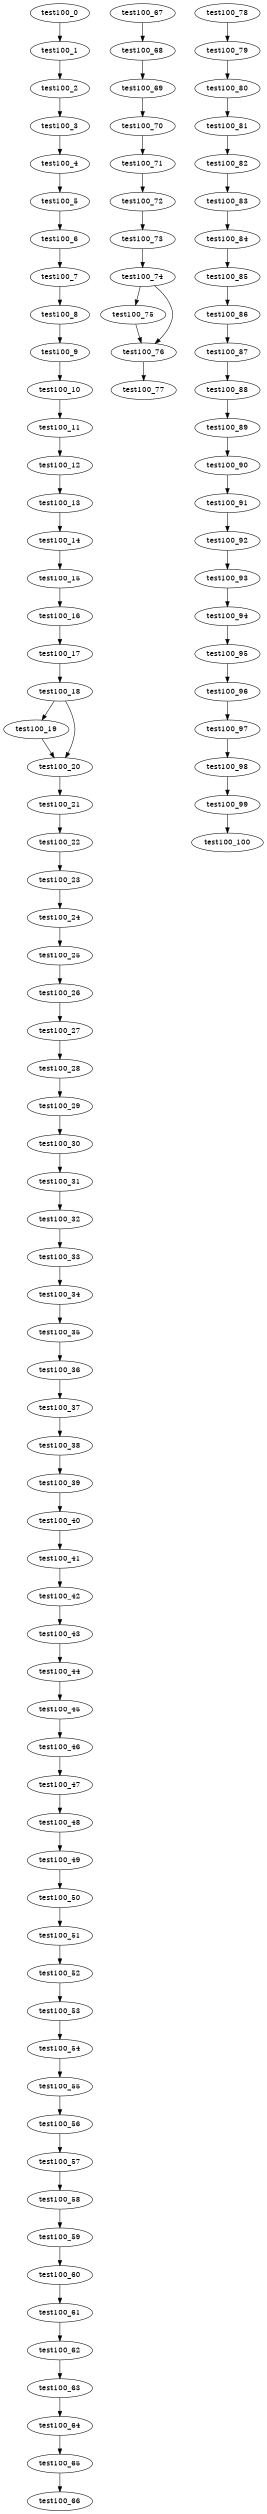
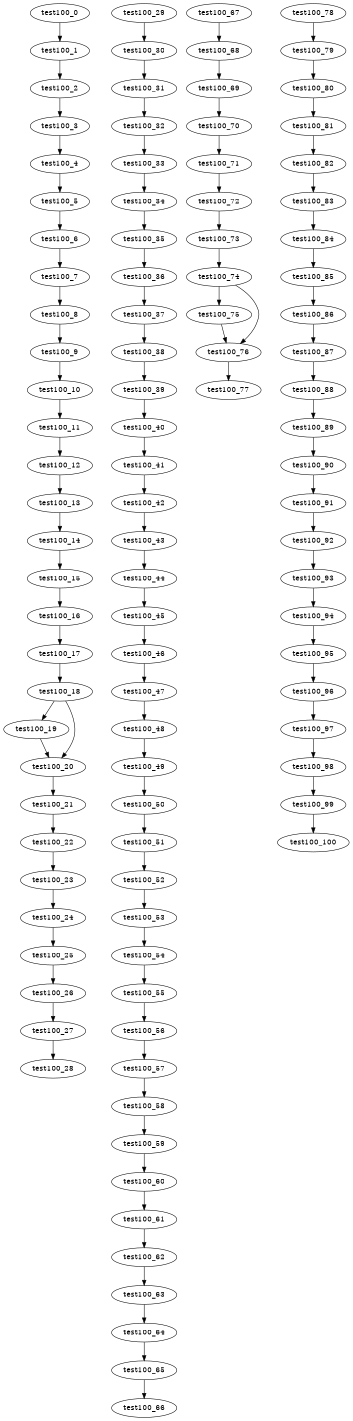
(60, 1085) -> none
